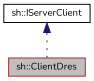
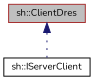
(47, 45) -> (47, 45)
